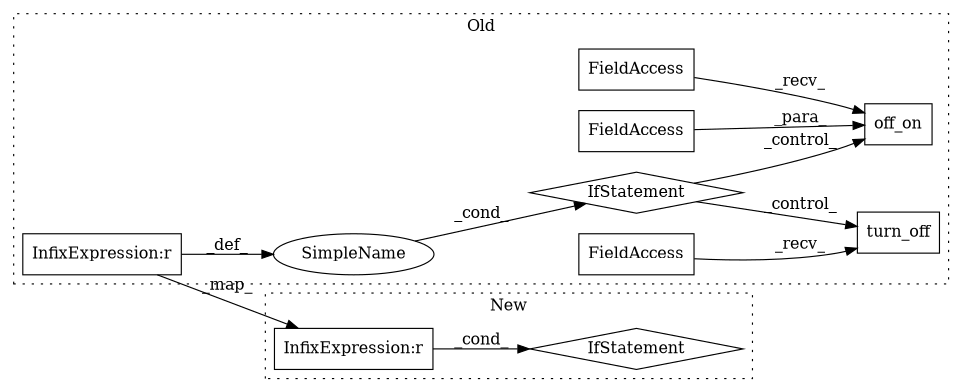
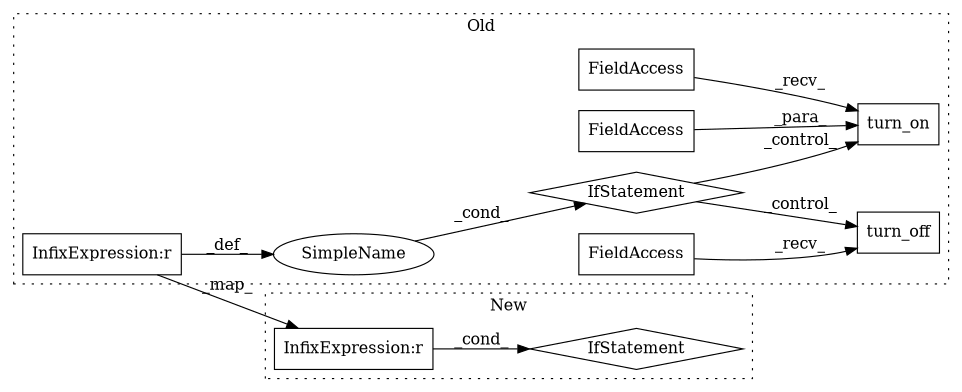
(898, 124) -> (898, 124)
